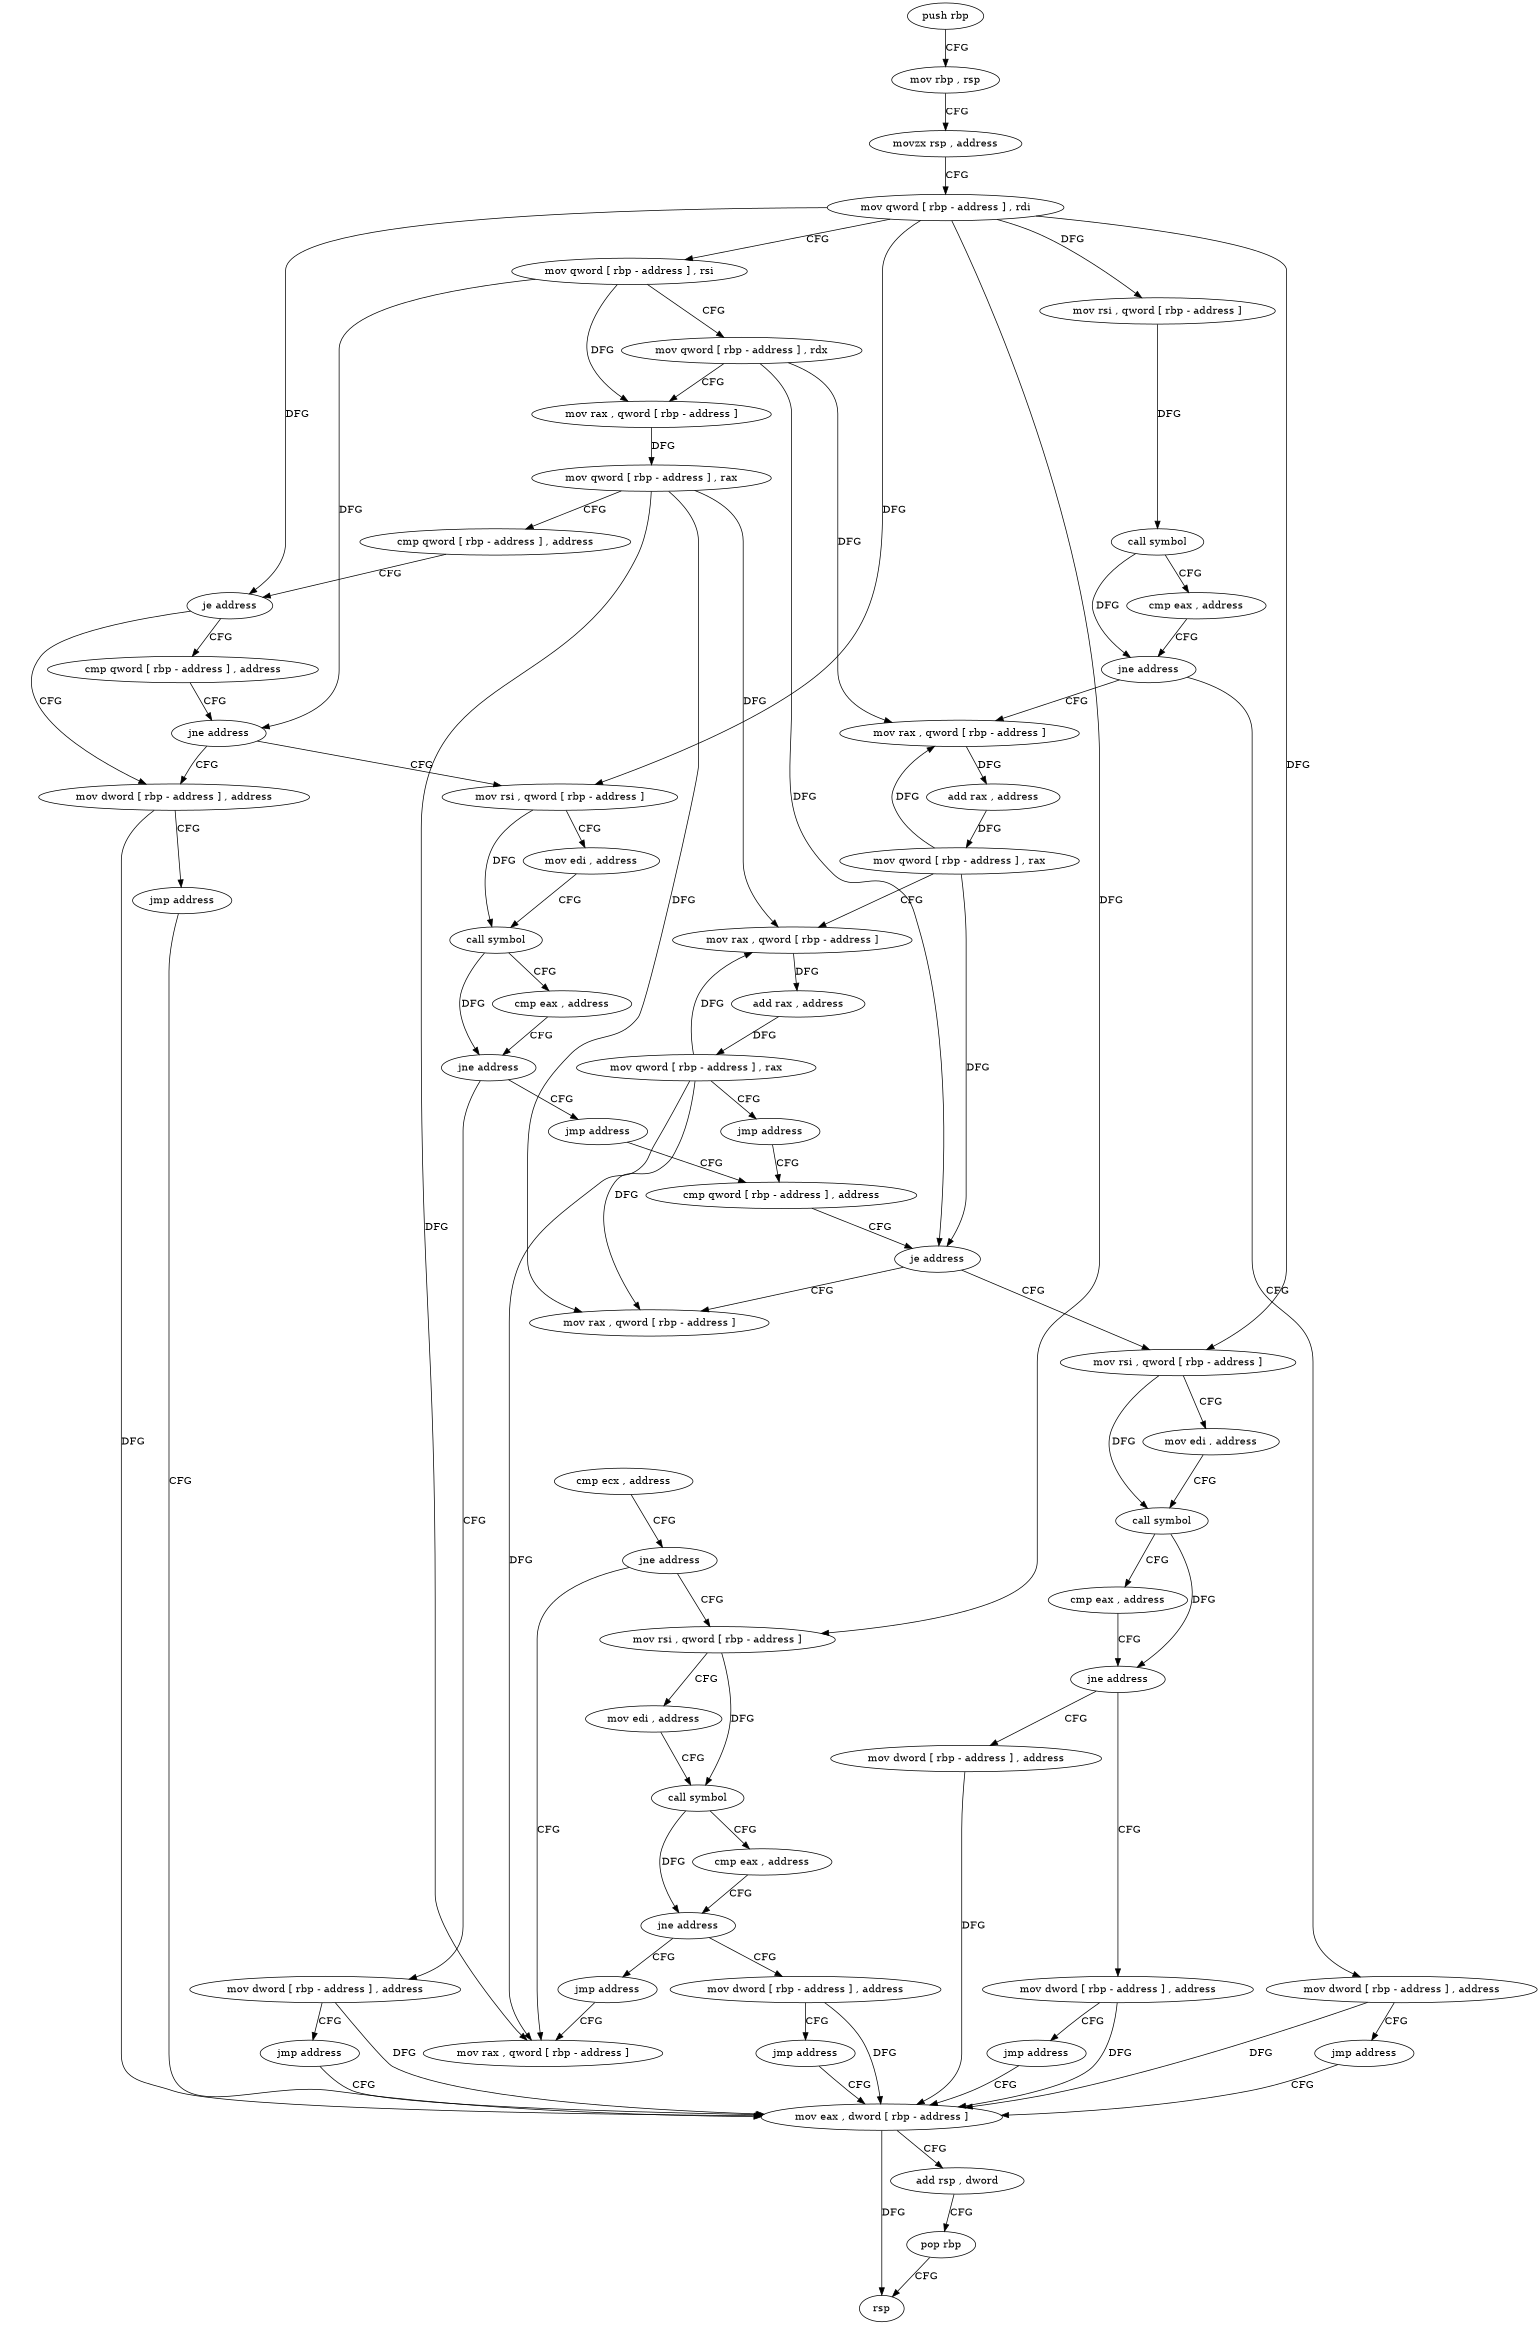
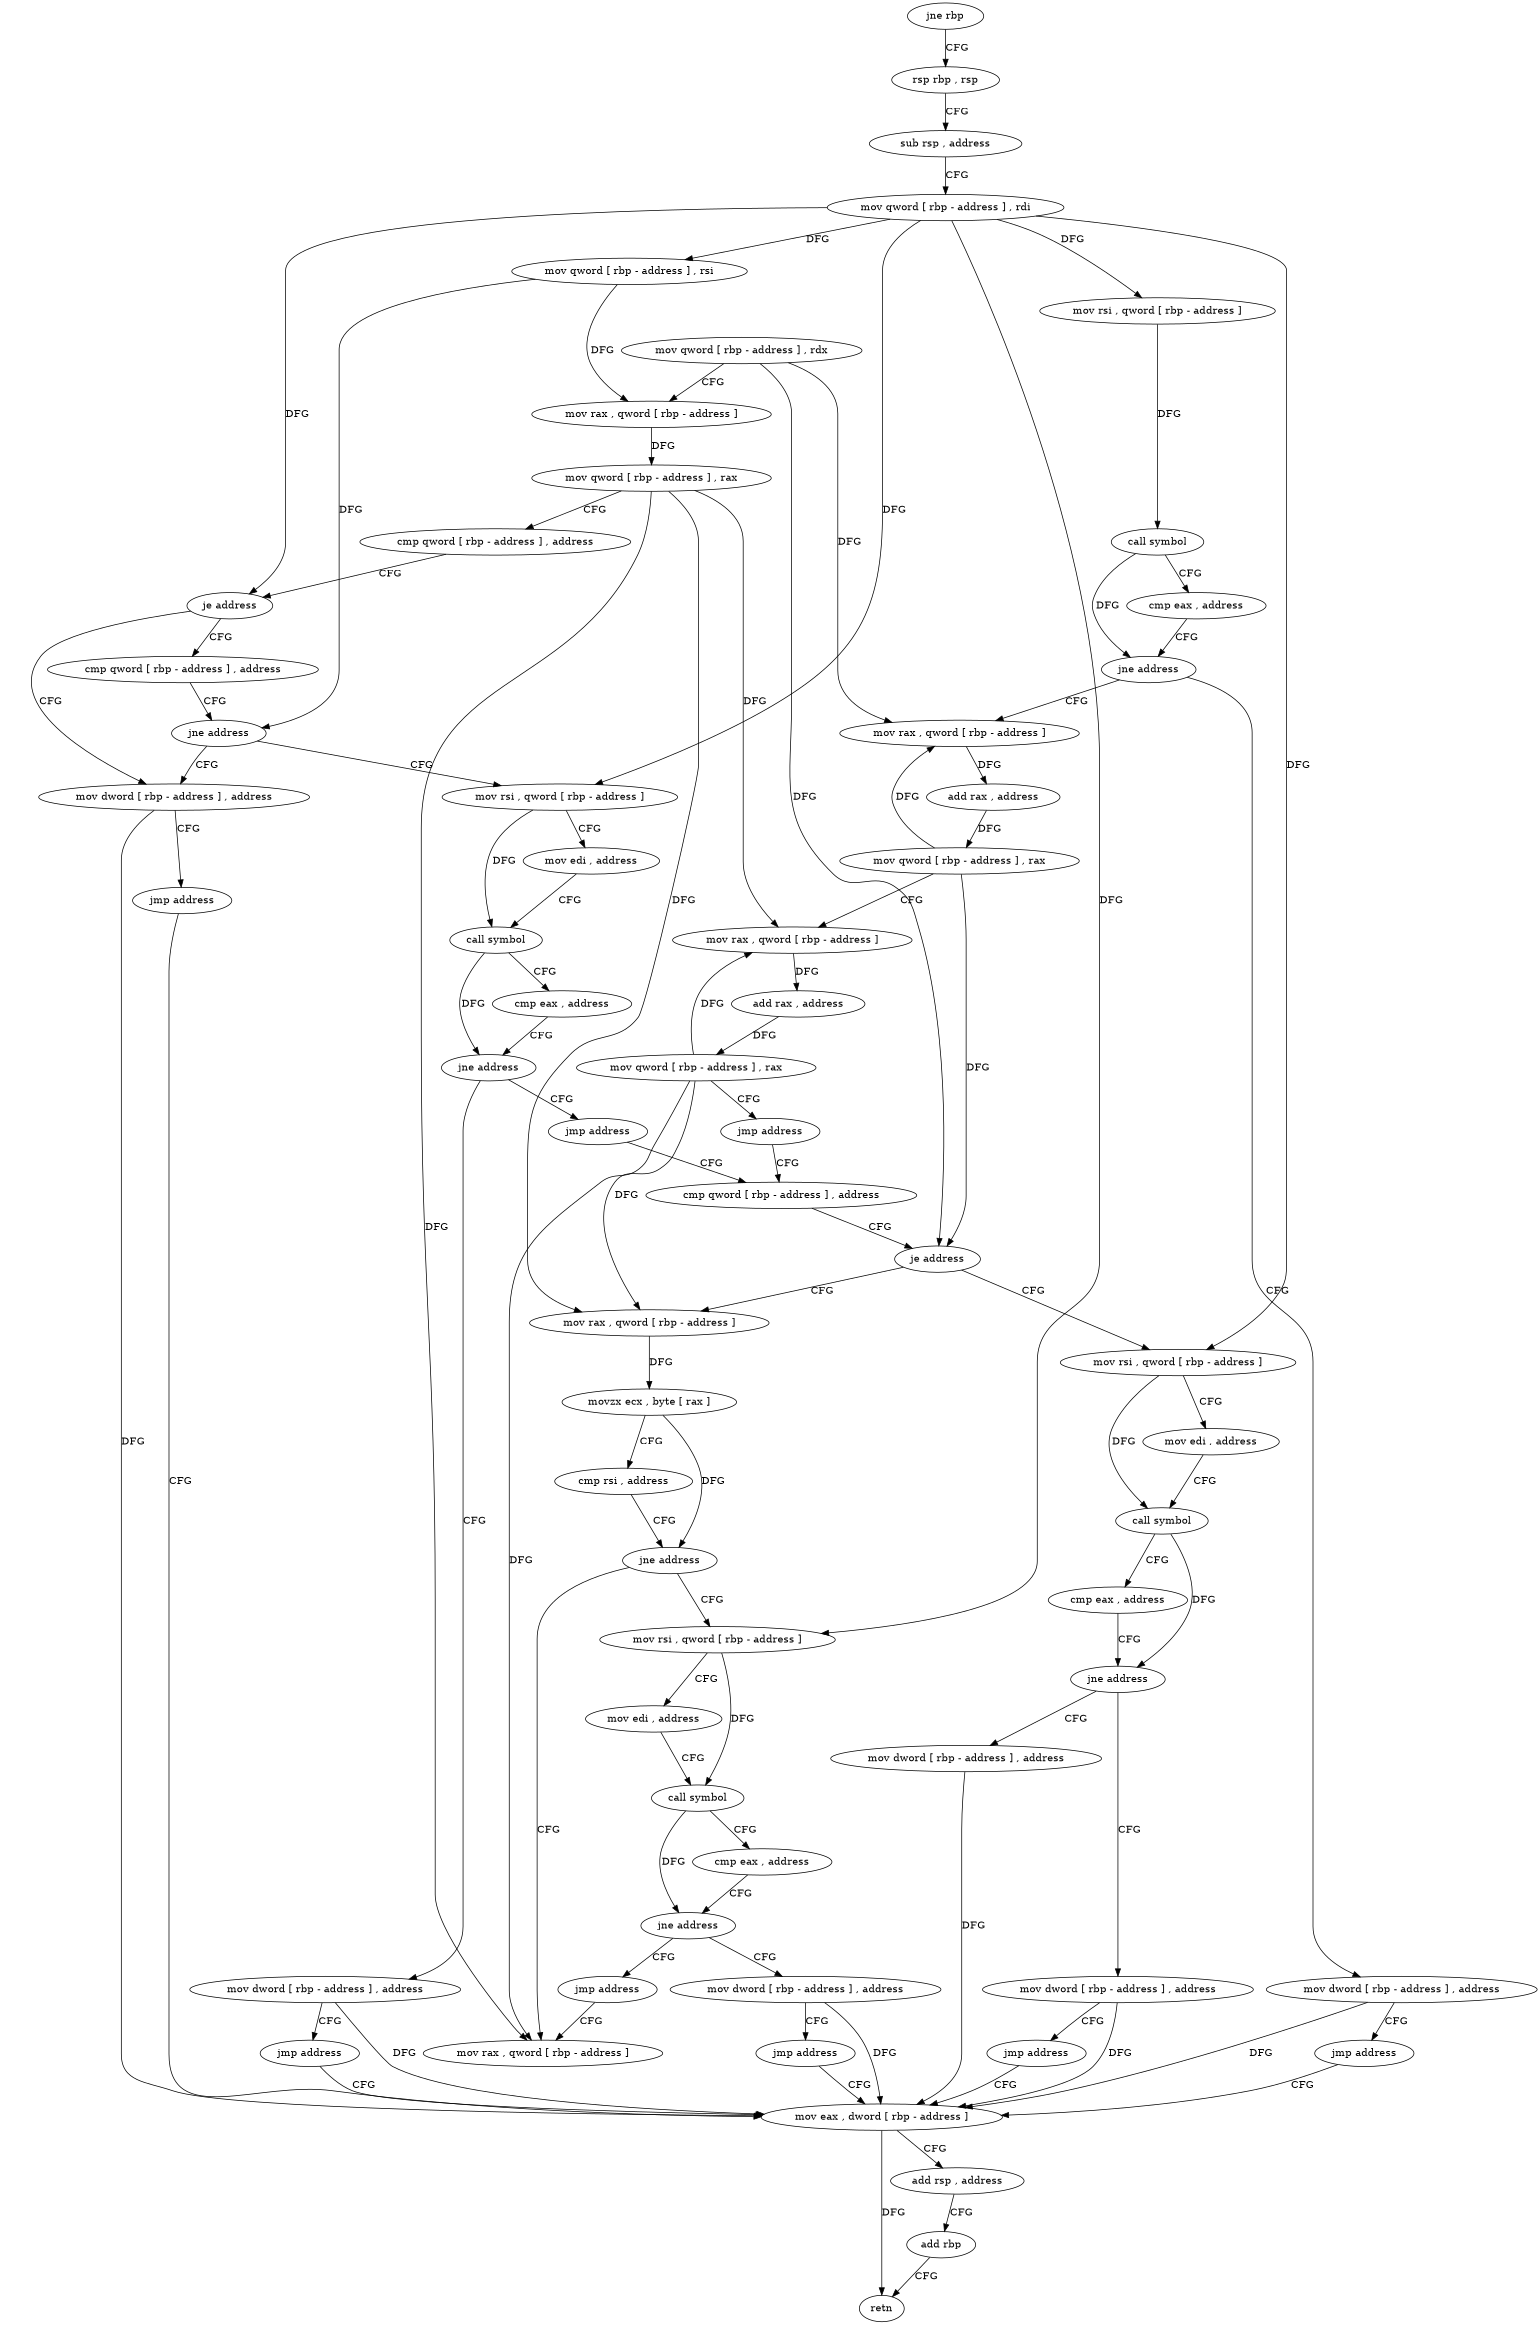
(946, 16) -> (946, 16)
(946, 80) -> (946, 80)
(946, 144) -> (946, 144)
(818, 239) -> (818, 239)
(682, 309) -> none
none -> (649, 1402)
(624, 1481) -> (624, 1481)
(957, 2181) -> (957, 2181)
(941, 2245) -> (941, 2245)
(882, 2309) -> (882, 2309)
